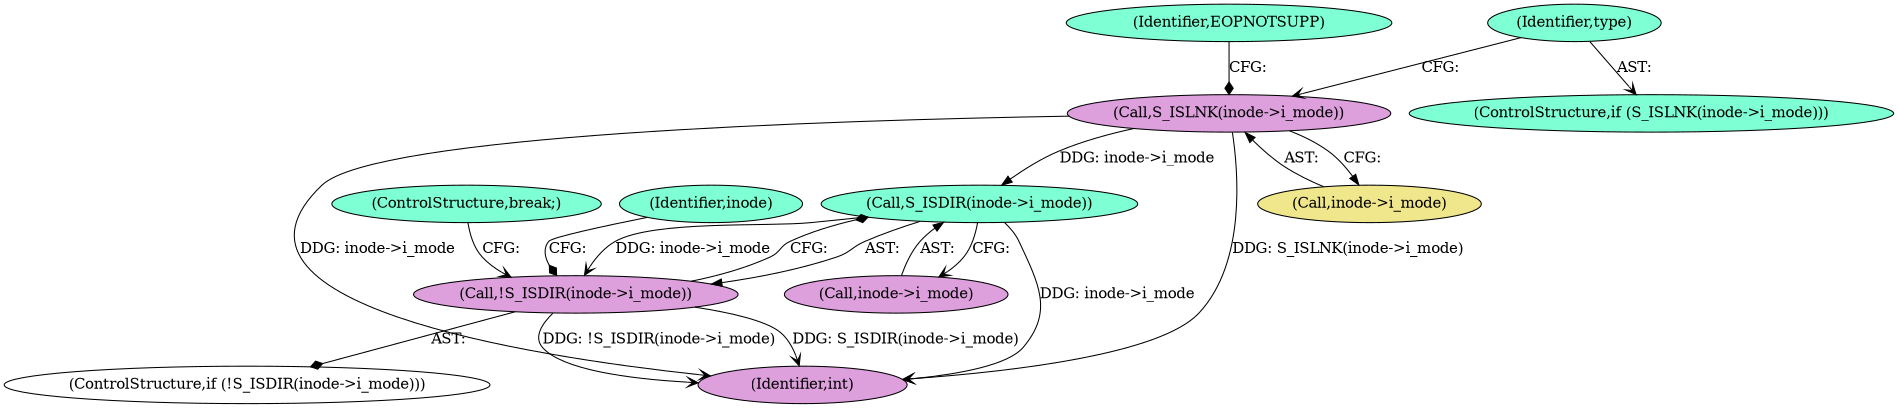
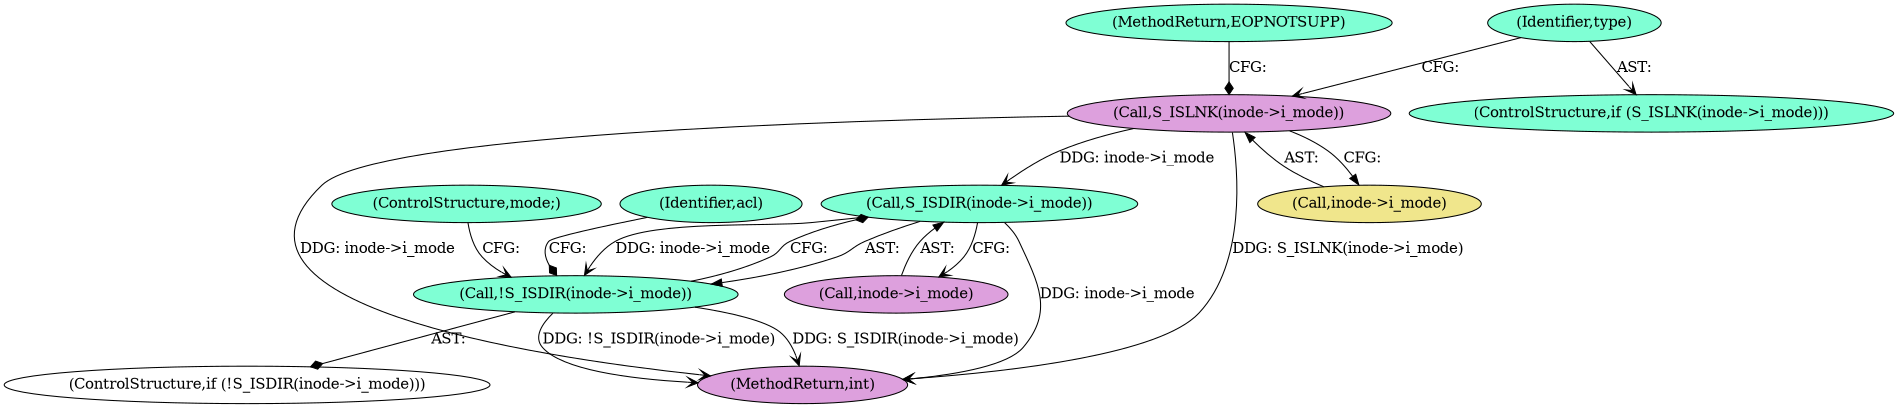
(1229, 23) -> (1229, 23)
(1069, 147) -> (1069, 147)
(467, 204) -> (467, 204)
(711, 204) -> (711, 204)
(576, 294) -> (576, 294)
(803, 385) -> (803, 385)
